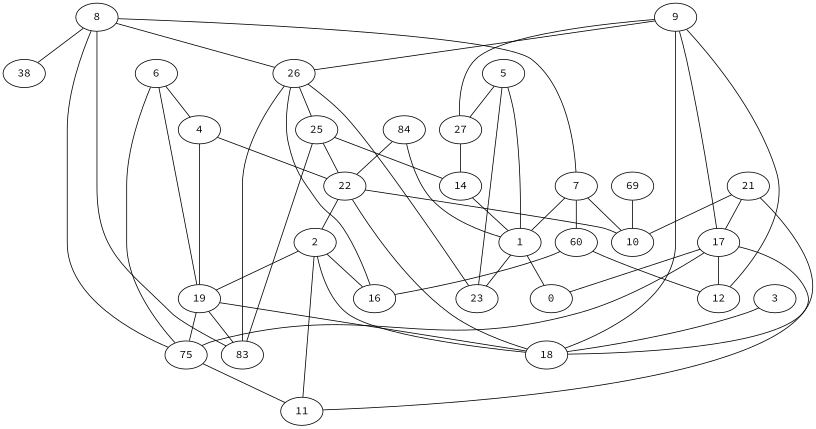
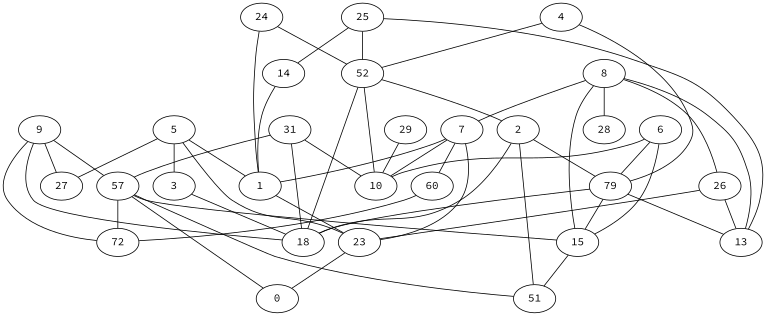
(459, 49) -> none
(24, 74) -> (604, 130)
(178, 102) -> (512, 158)
(305, 102) -> none
(404, 130) -> (262, 17)
none -> (174, 157)
(461, 158) -> none
(345, 186) -> (363, 74)
(633, 186) -> (406, 130)
(748, 186) -> (290, 130)
none -> (449, 212)
(719, 242) -> (118, 186)
(536, 271) -> (316, 272)
(199, 299) -> (610, 186)
(375, 299) -> none
(719, 299) -> (118, 242)
(186, 355) -> (578, 242)
(242, 355) -> (741, 242)
(302, 411) -> (535, 299)
